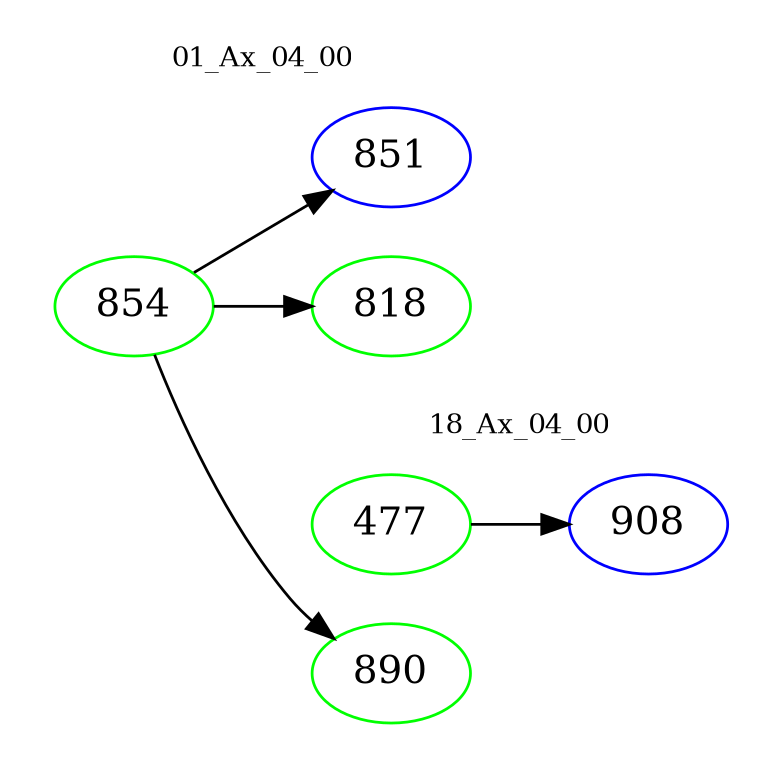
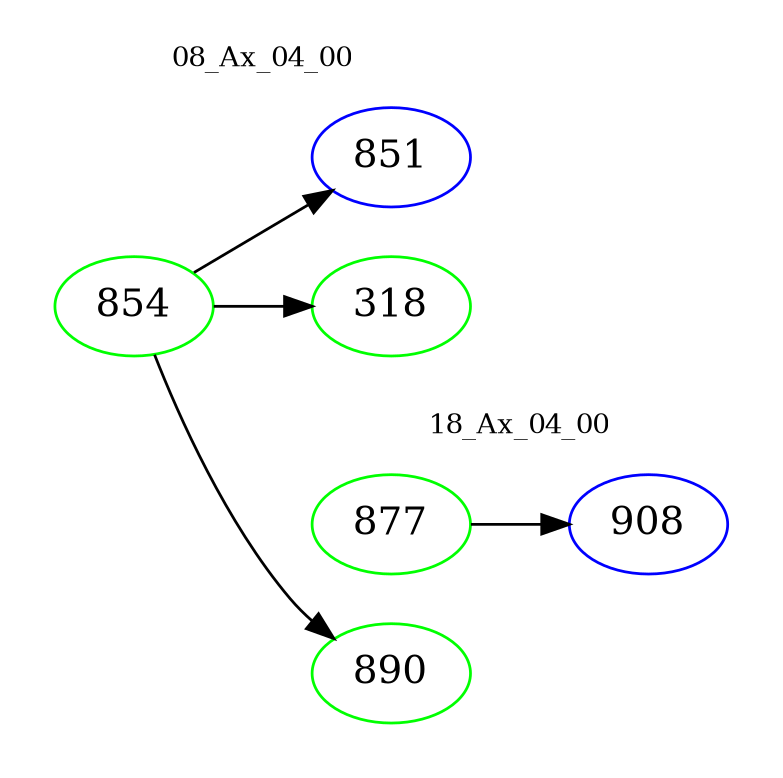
(263, 59) -> (263, 59)
(391, 306) -> (391, 306)
(391, 524) -> (391, 524)
